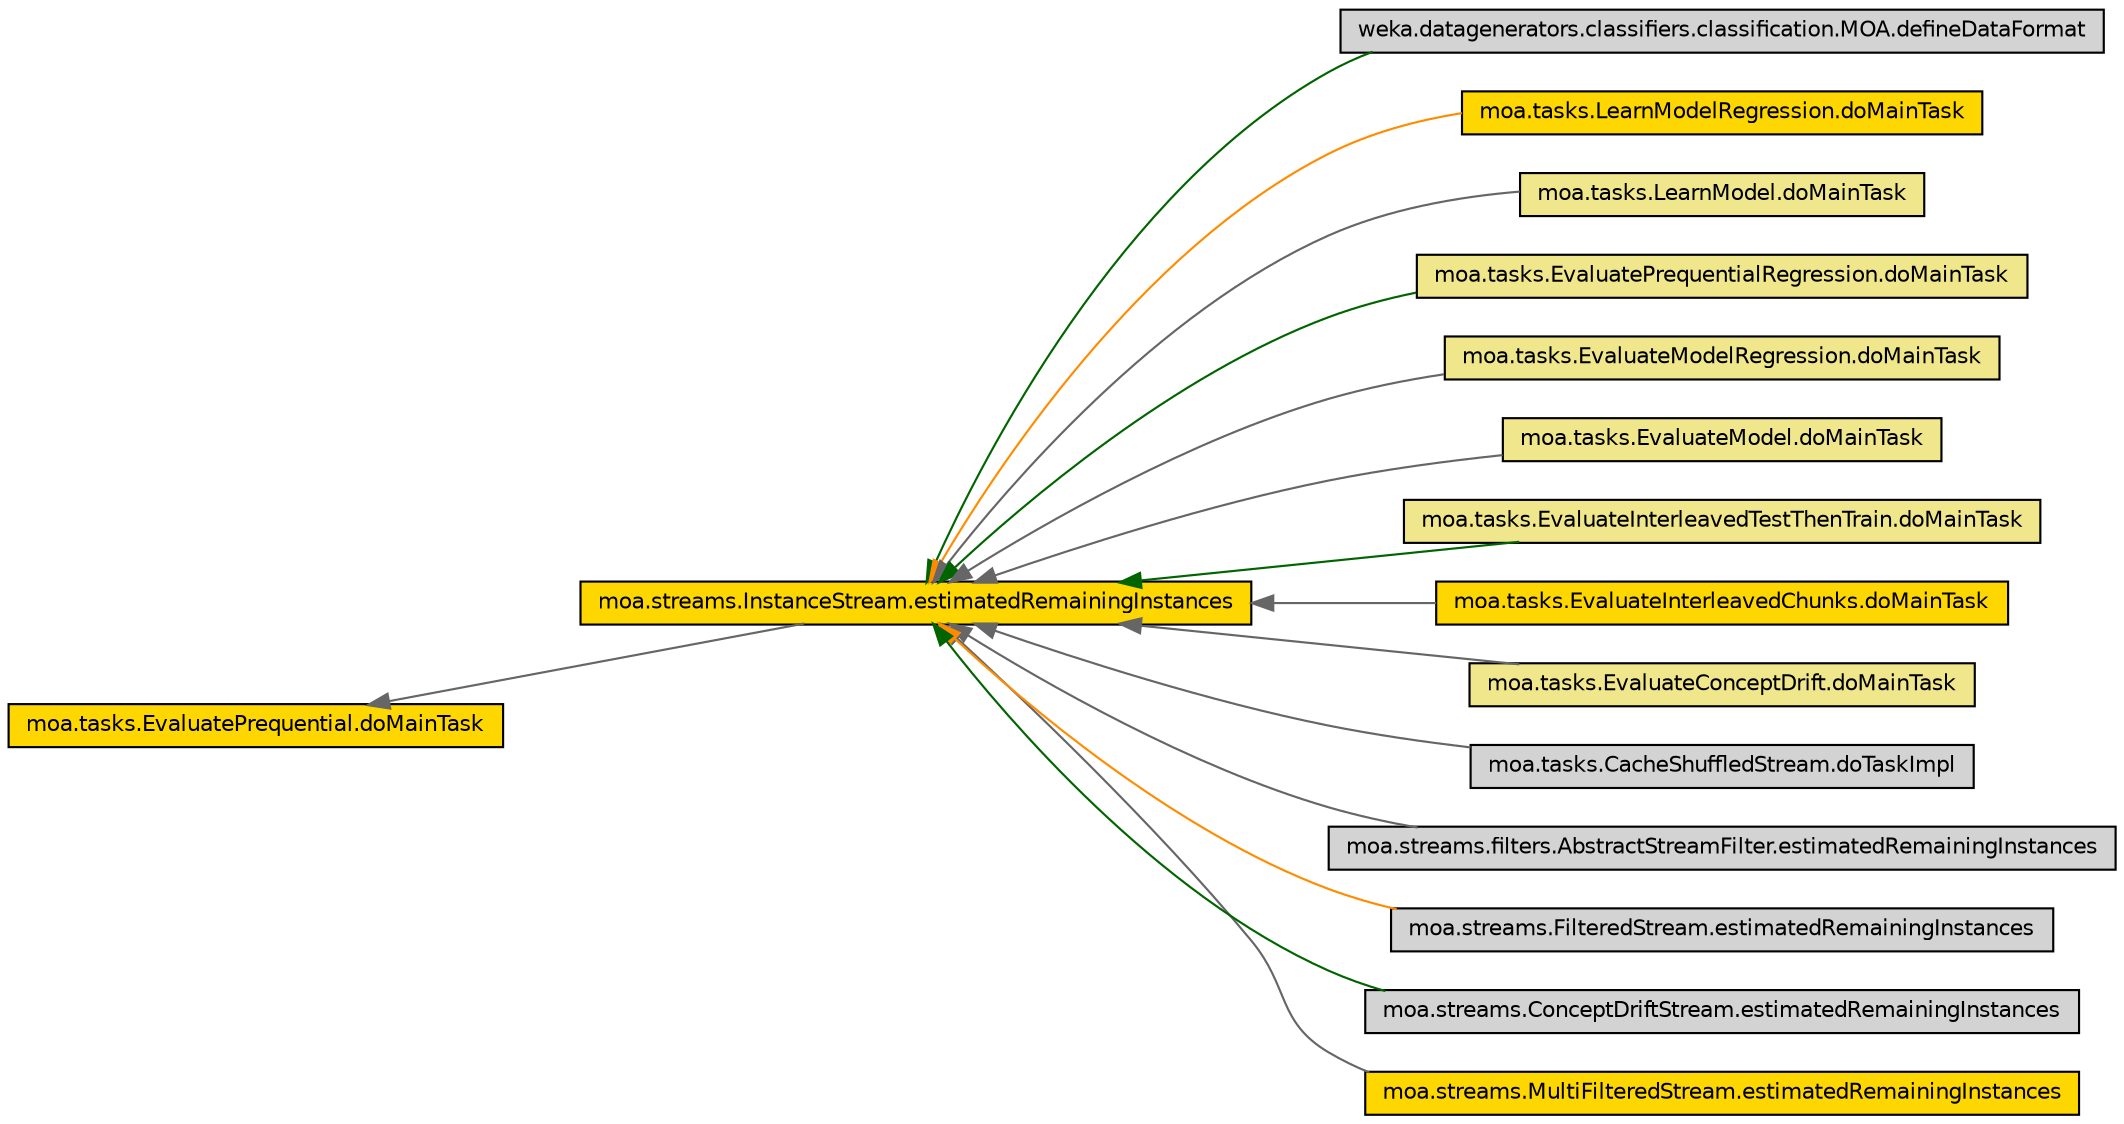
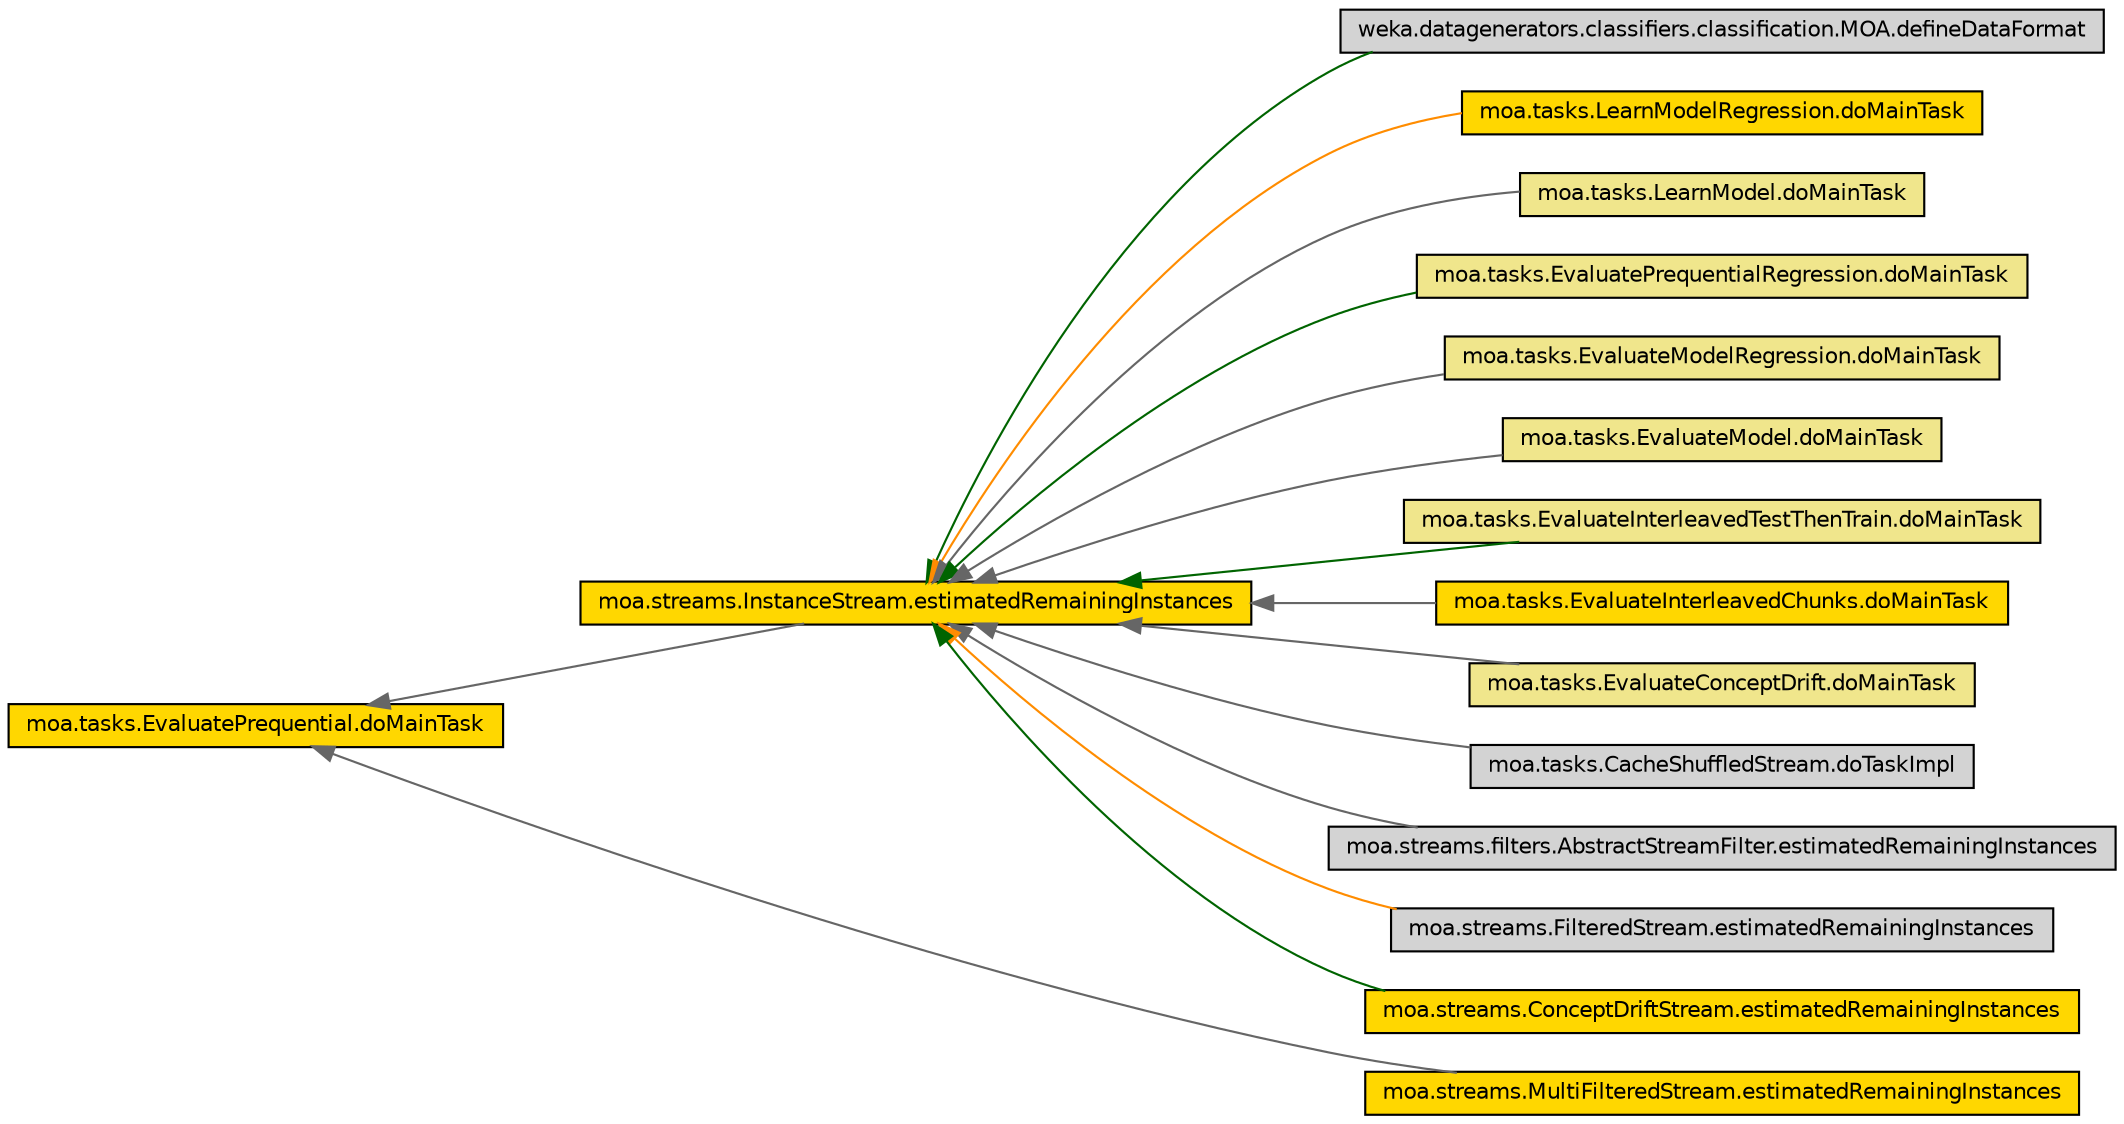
(1173, 852) -> (888, 940)
(1722, 1012) -> (1722, 1012)
